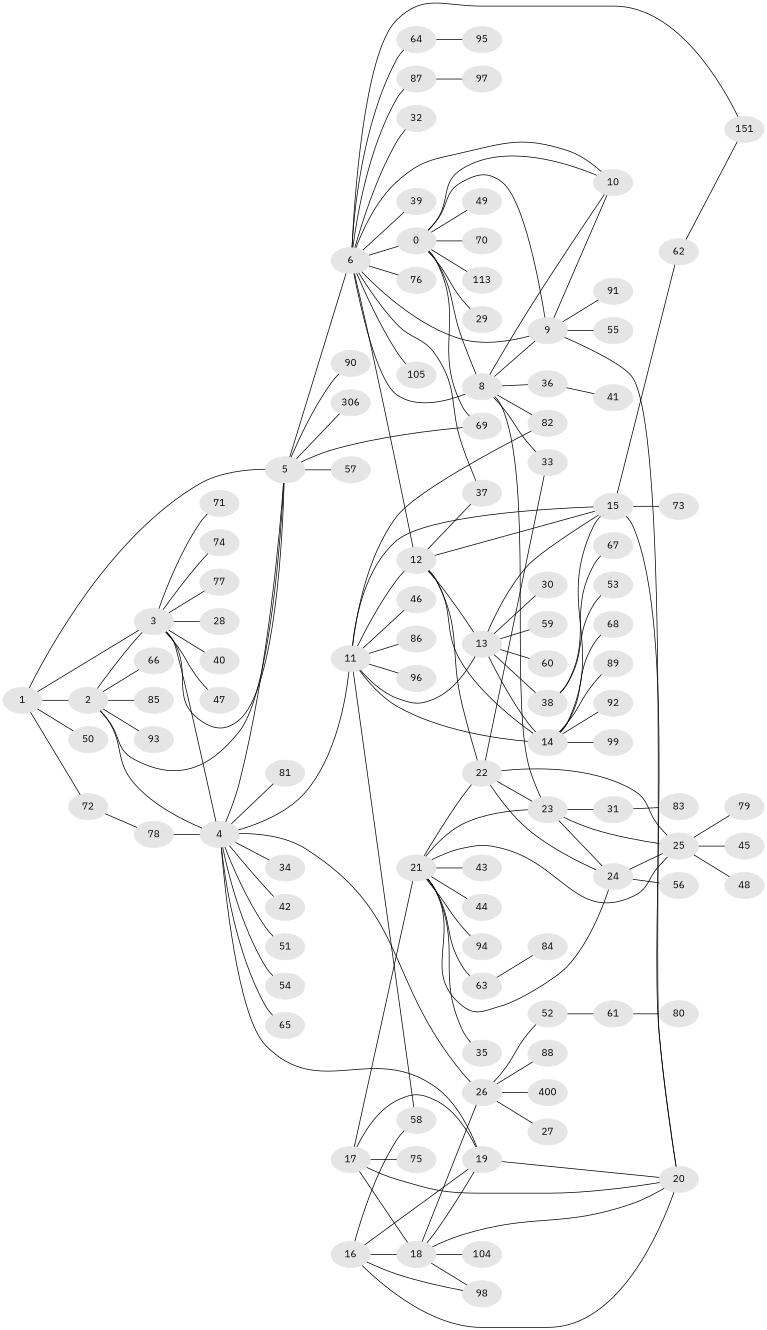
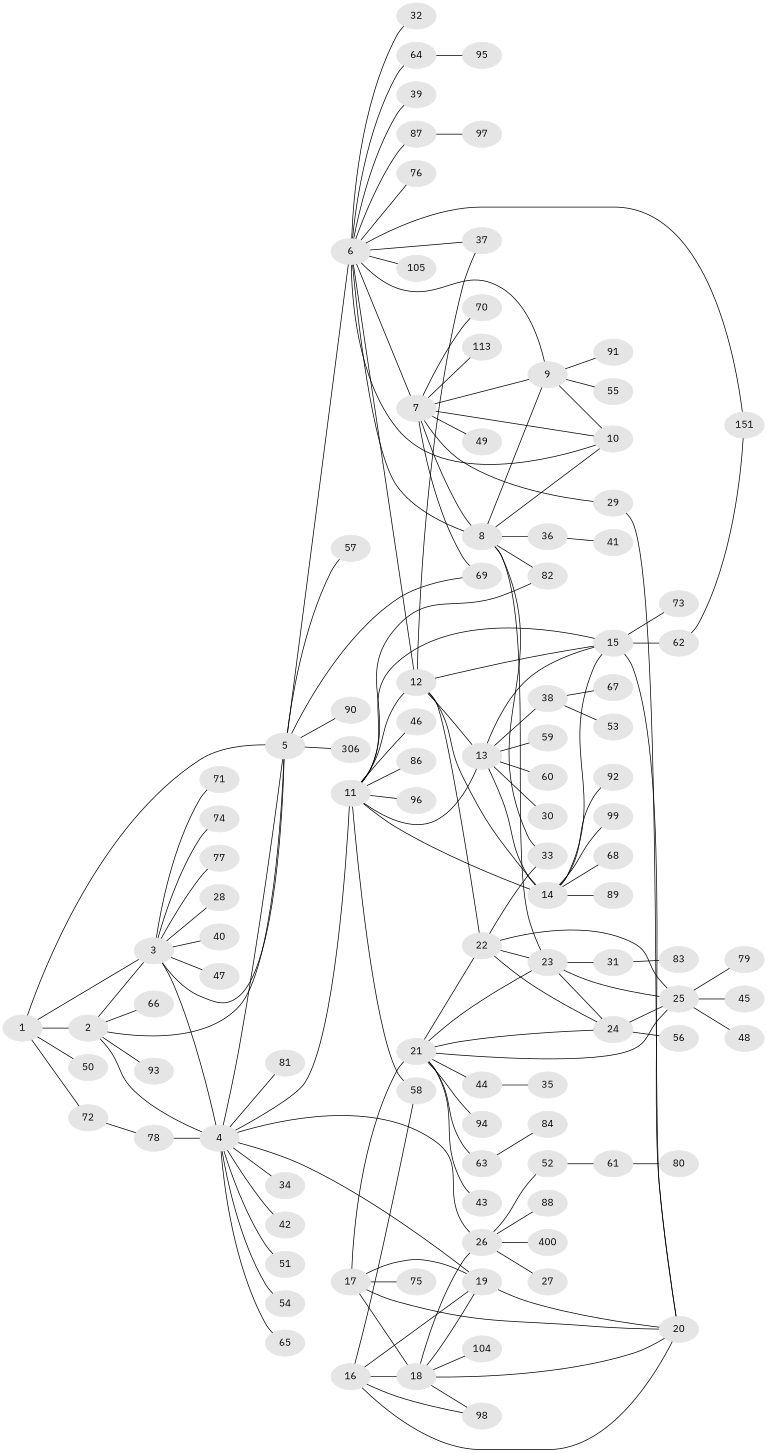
(416, 241) -> (416, 408)
(656, 601) -> (652, 732)
(154, 700) -> none
(449, 961) -> (515, 1085)
